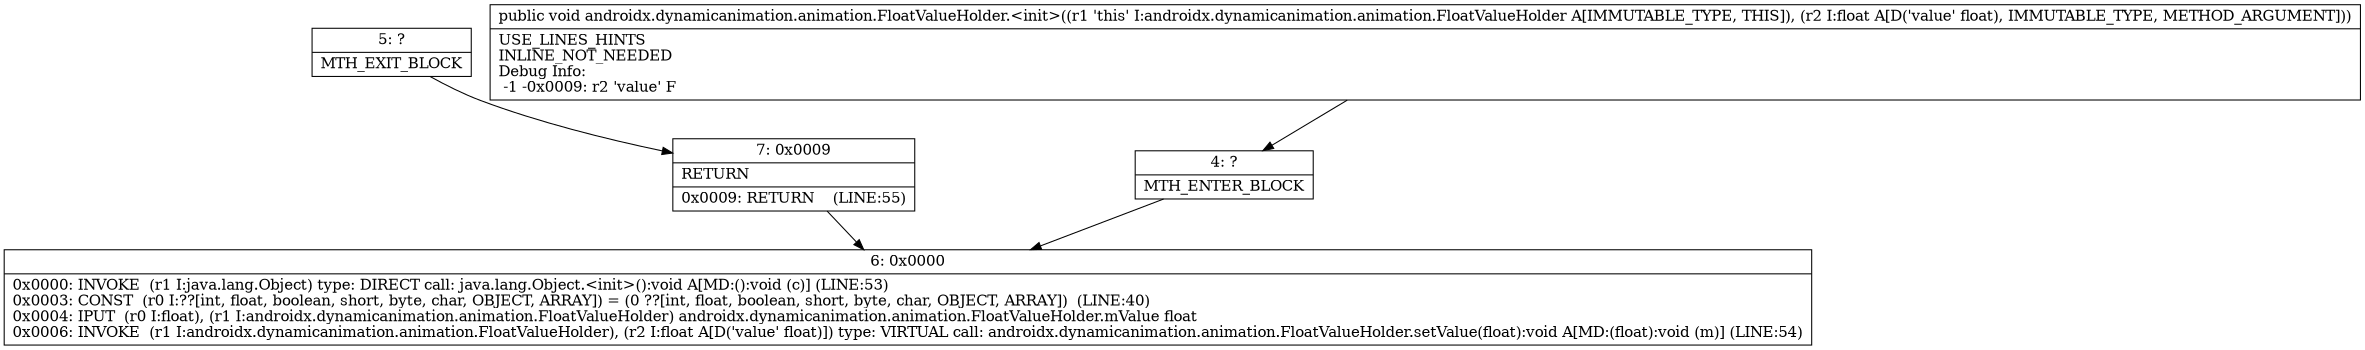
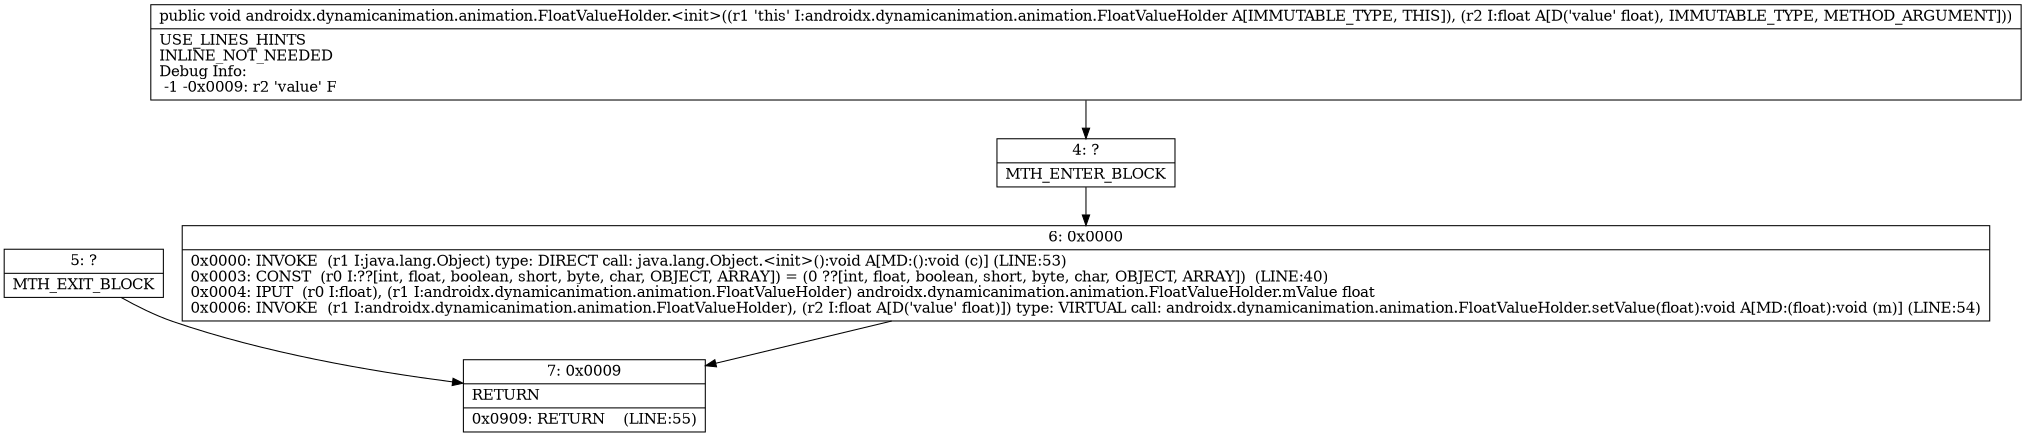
(794, 198) -> (584, 419)
(842, 227) -> (804, 342)
